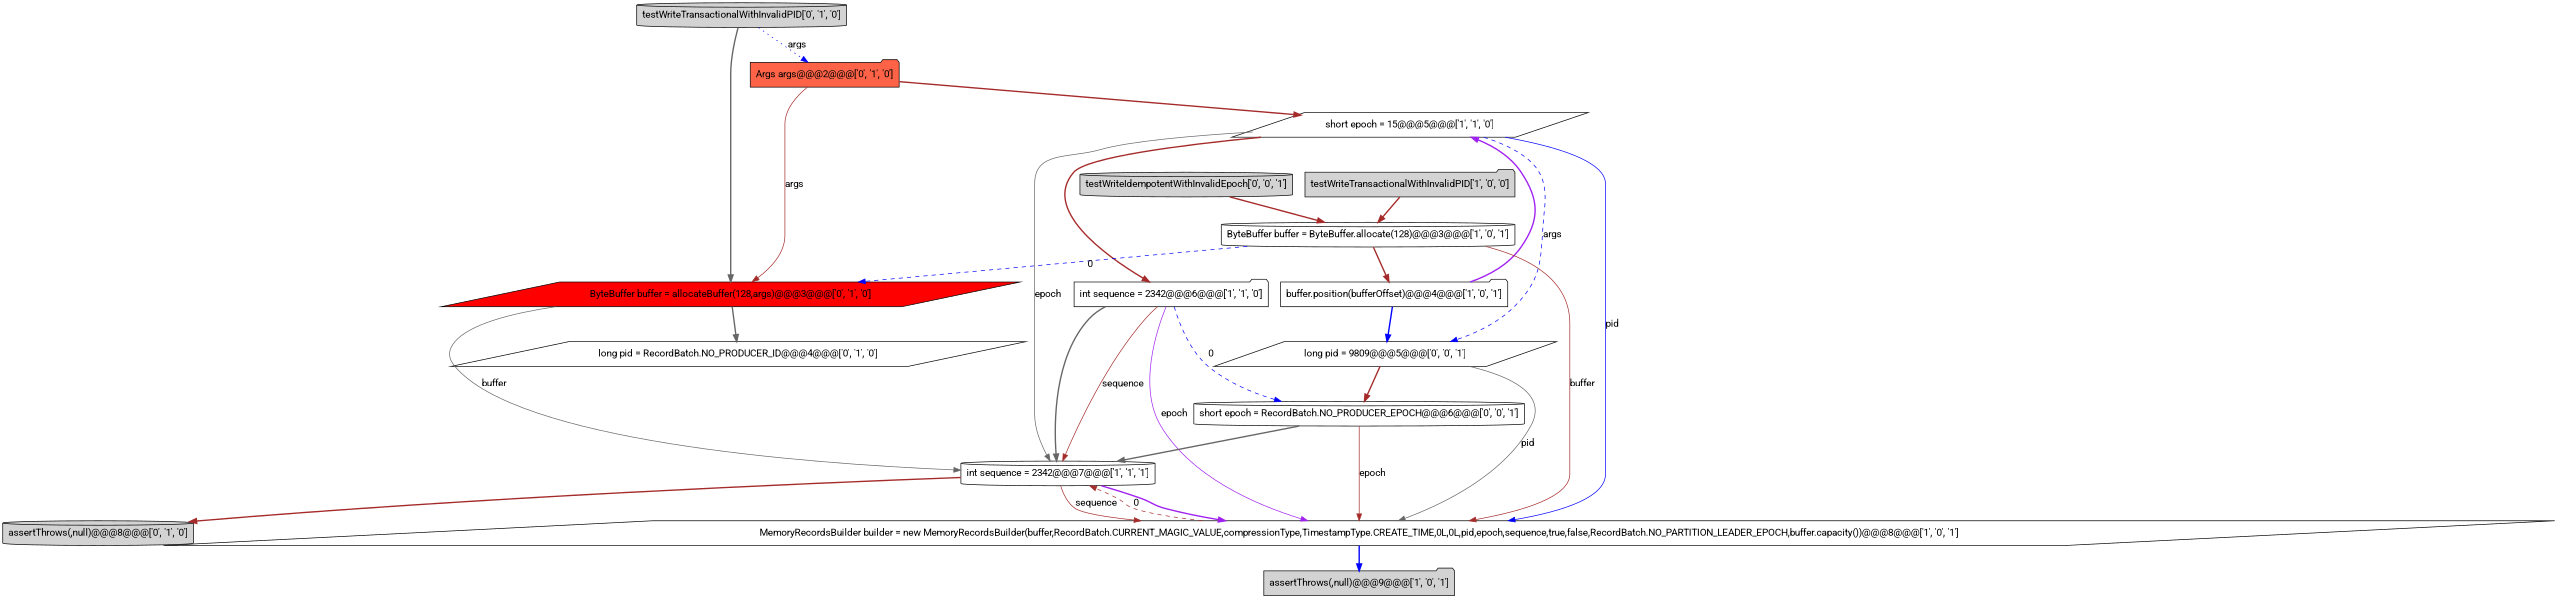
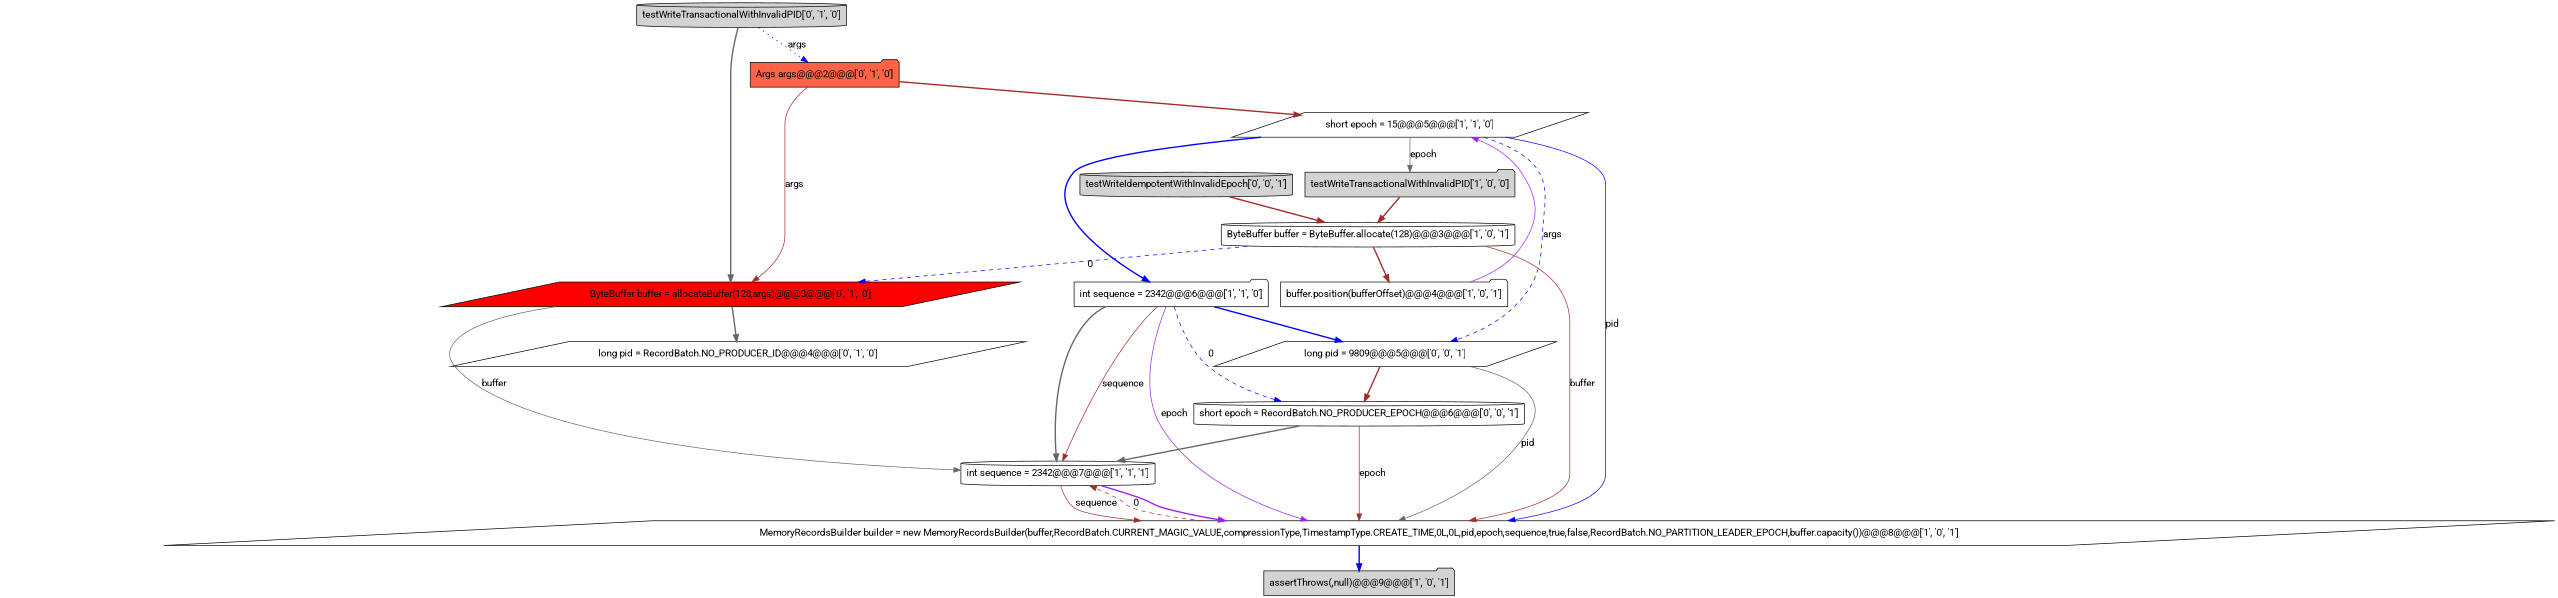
(1096, 162) -> (1096, 162)
(1035, 203) -> (1410, 151)
(1535, 214) -> (1535, 214)
(1390, 321) -> (1275, 323)
(98, 533) -> none
